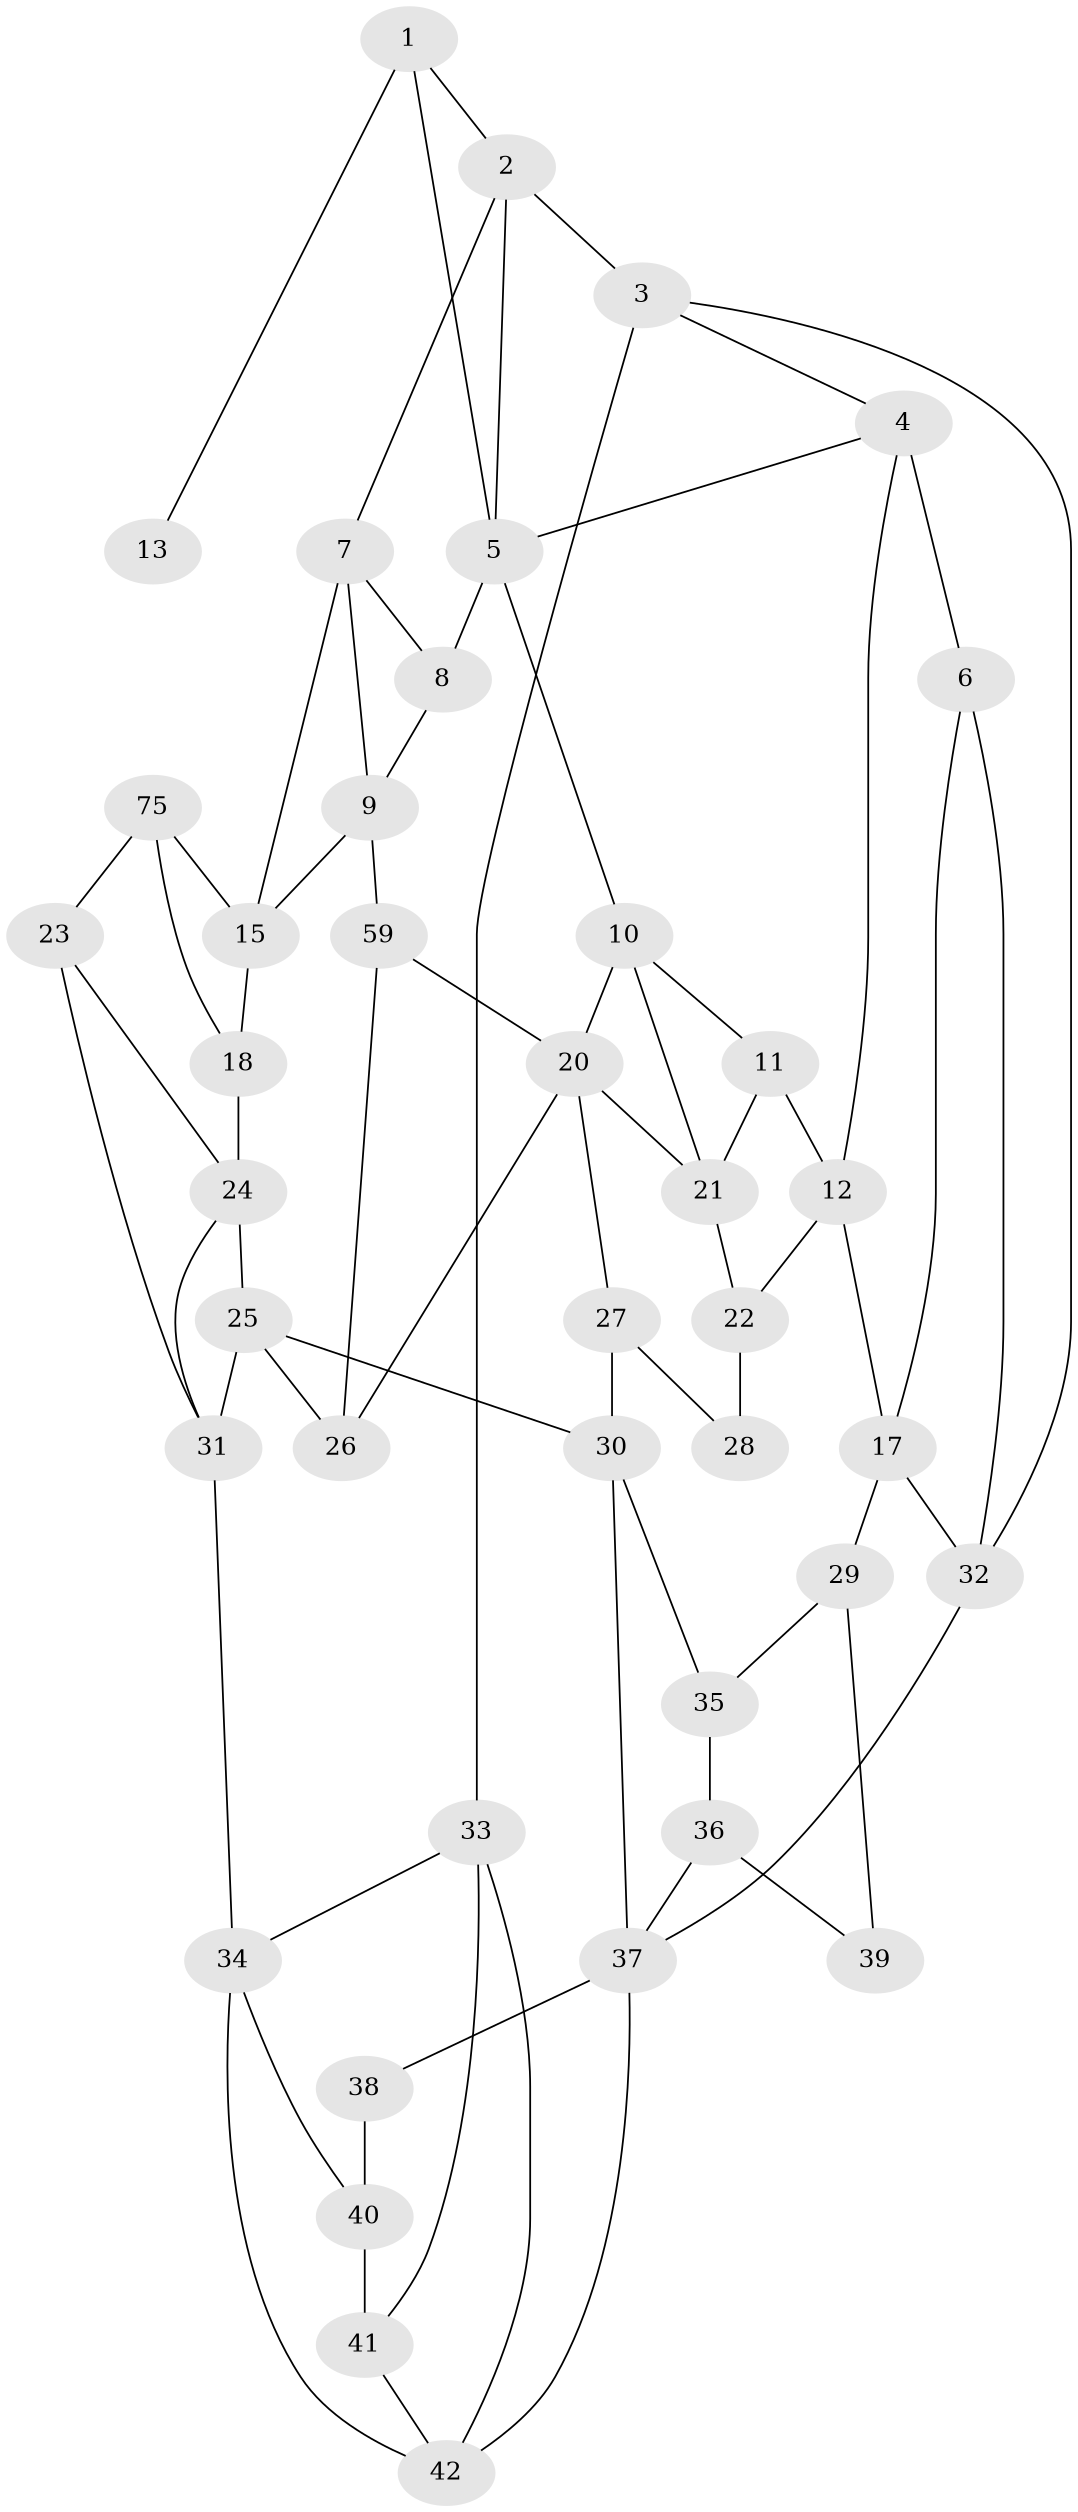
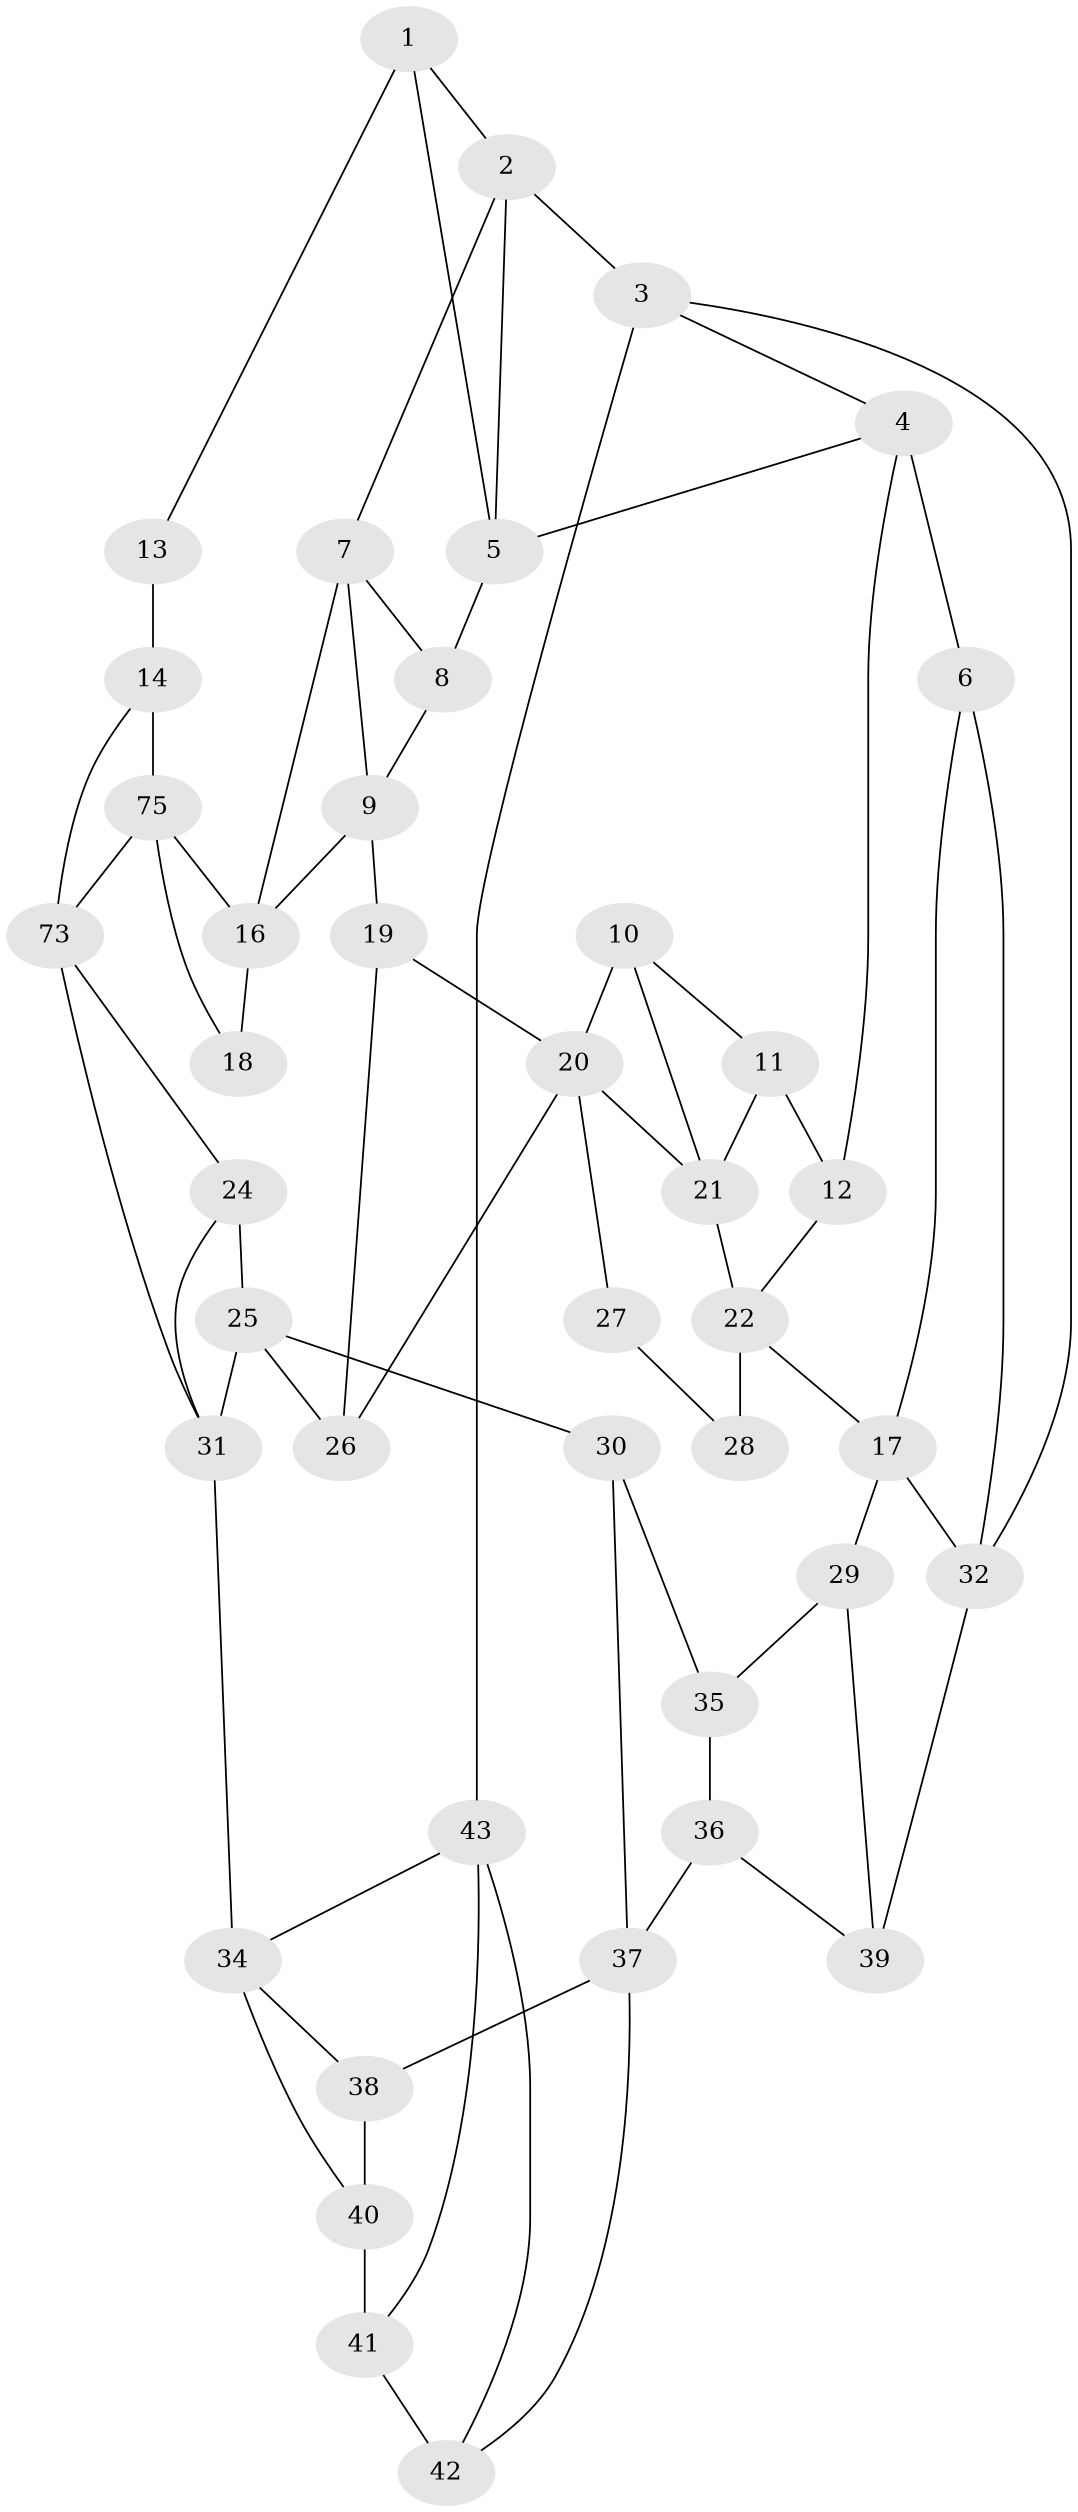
none -> (153, 680)
(560, 744) -> none
(55, 936) -> (55, 936)
(251, 936) -> (251, 936)
(379, 936) -> (379, 936)
(238, 1128) -> none
(863, 1320) -> (814, 1384)
(612, 1384) -> none
(836, 1795) -> (926, 1769)
(477, 1833) -> (477, 1833)
(250, 2256) -> (299, 2025)
